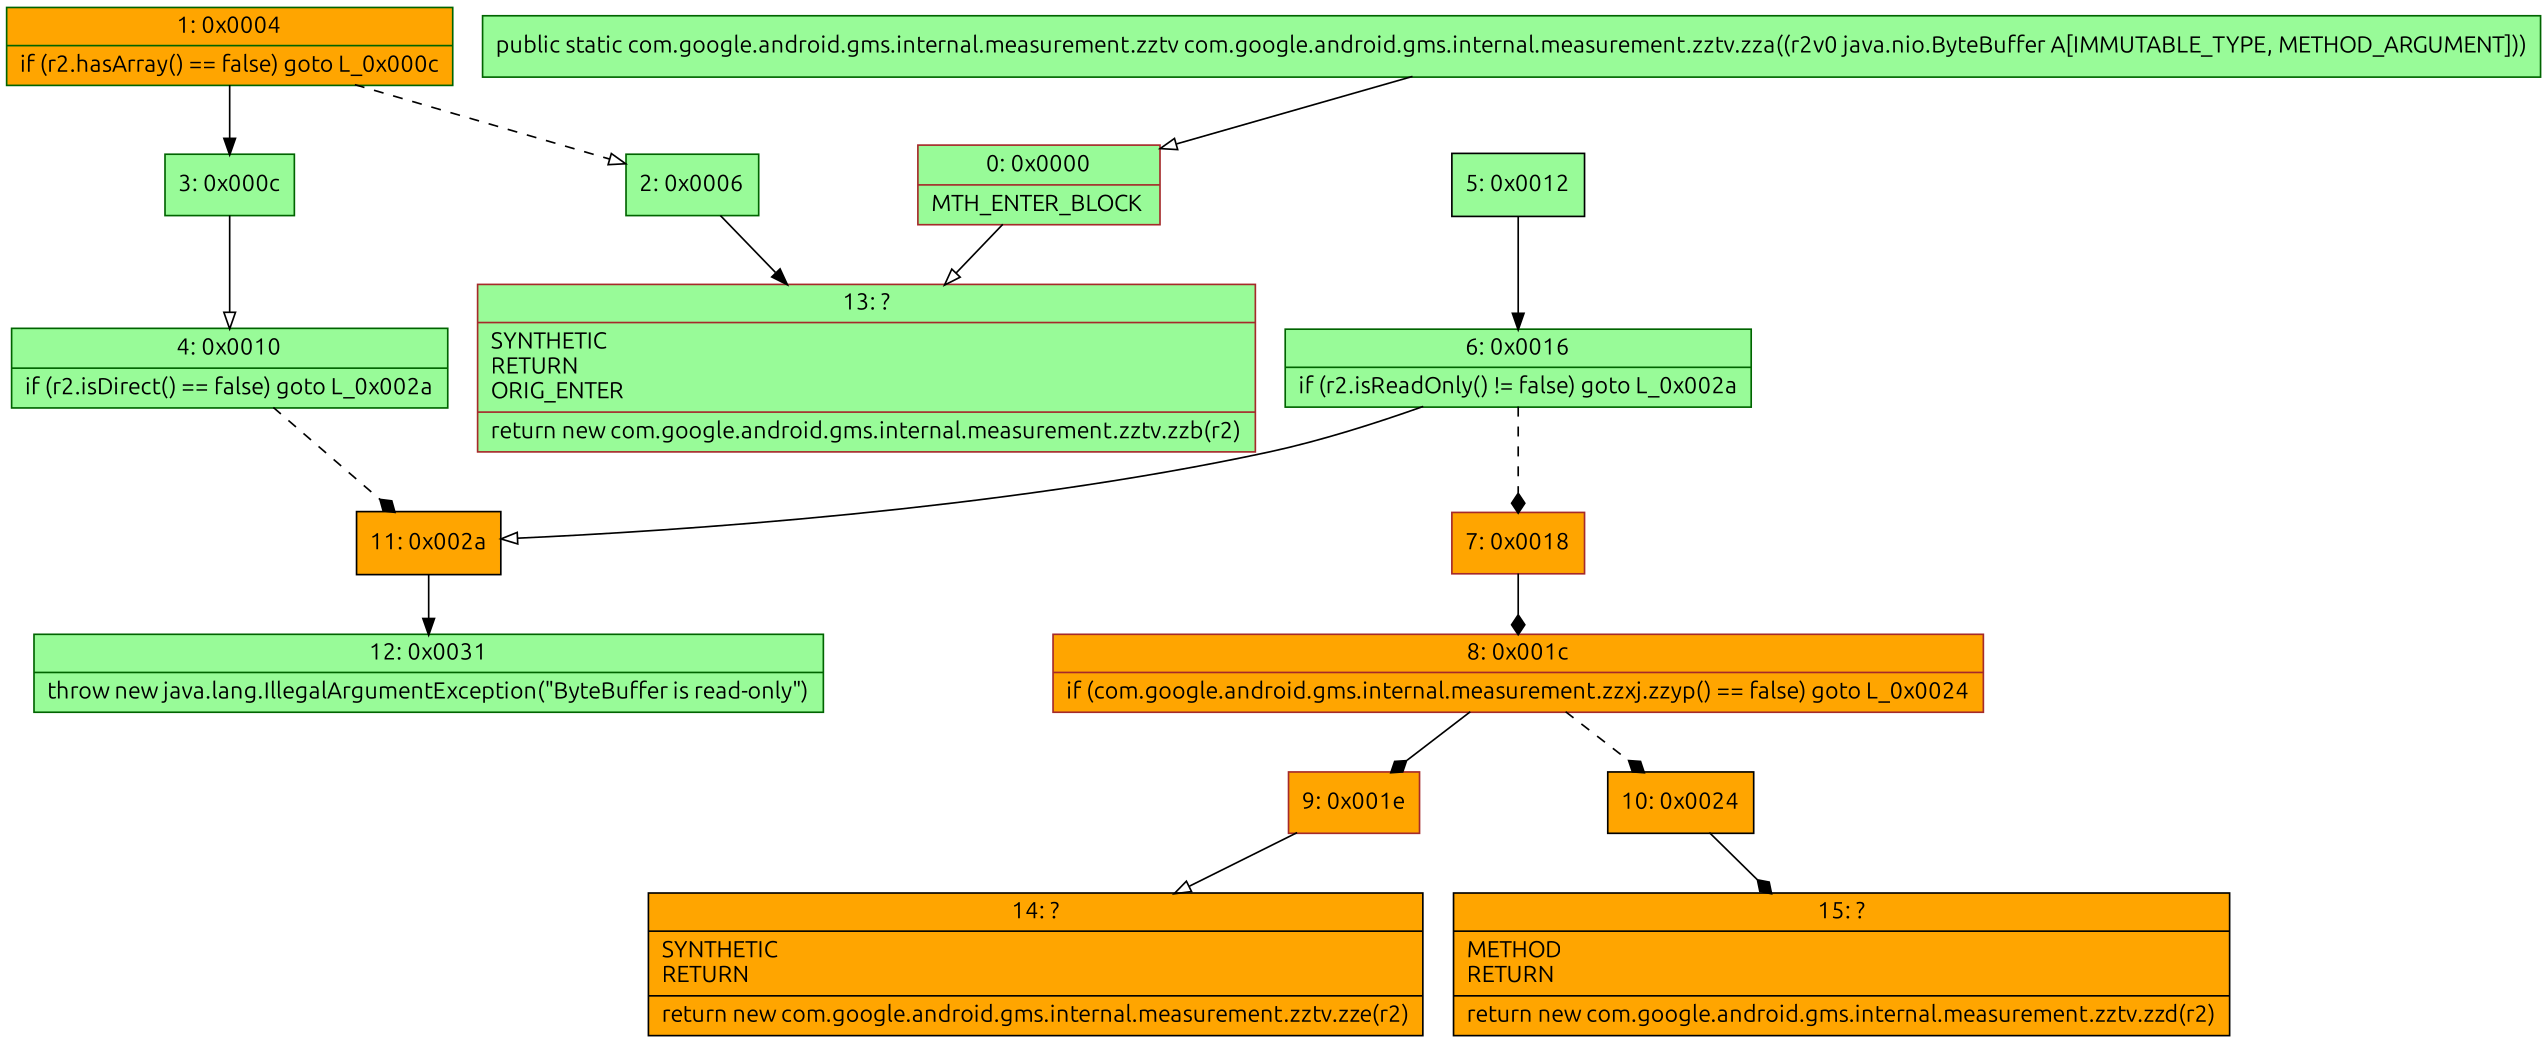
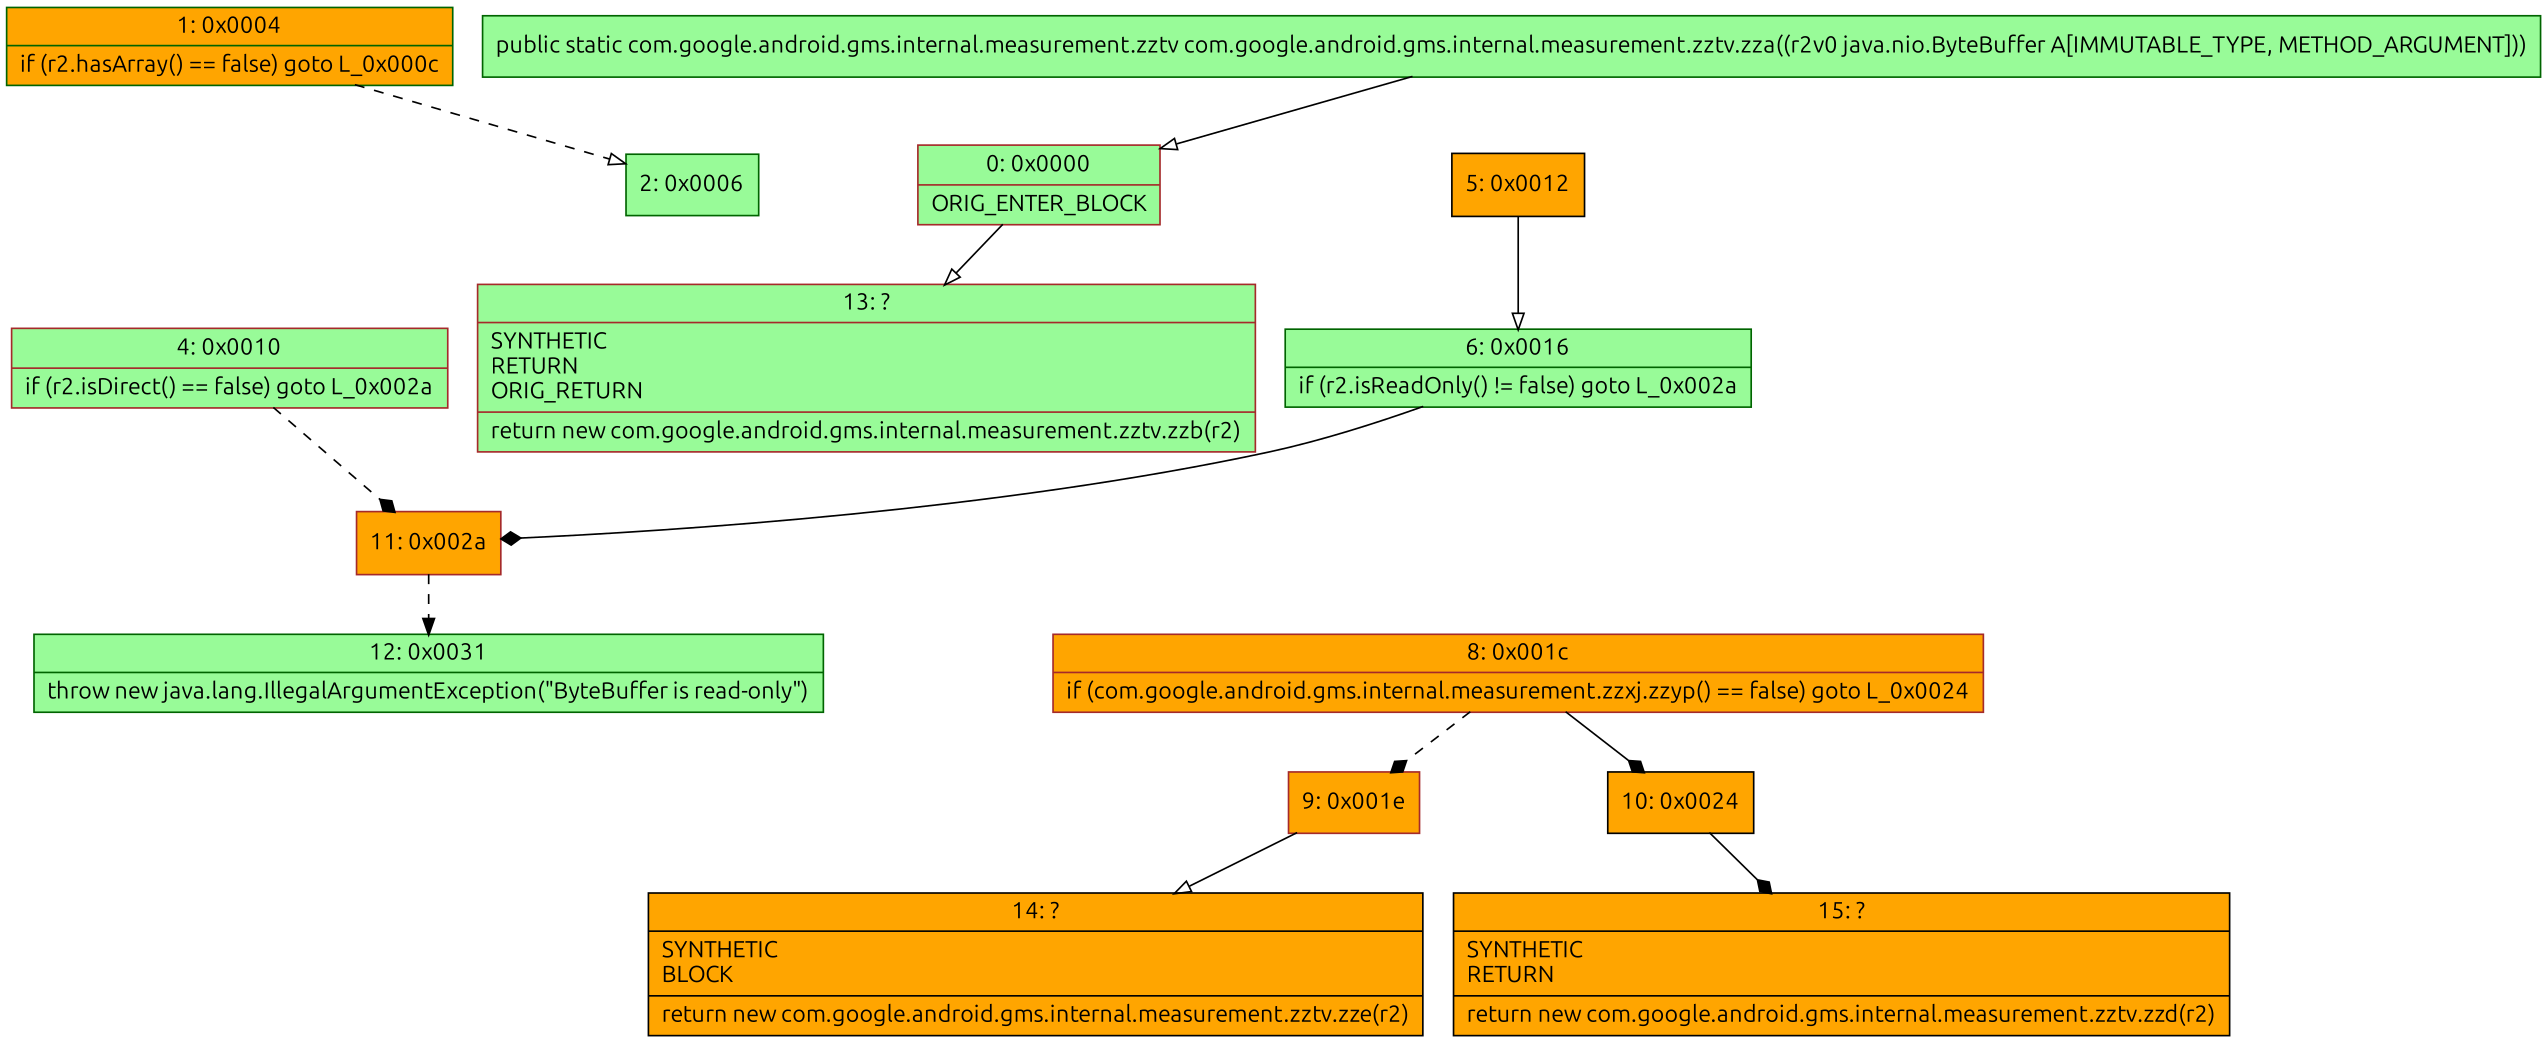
(230, 185) -> none
(1518, 185) -> (1518, 185)
(1036, 204) -> (1039, 204)
(748, 244) -> none
(1518, 265) -> (1518, 265)
(230, 368) -> (230, 368)
(558, 391) -> (567, 391)
(975, 500) -> (975, 500)
(429, 543) -> (429, 543)
(1518, 543) -> none
(429, 596) -> (429, 596)
(1439, 736) -> (1439, 736)
(1597, 736) -> (1597, 736)
(1515, 950) -> (1525, 950)
(706, 975) -> (697, 975)
